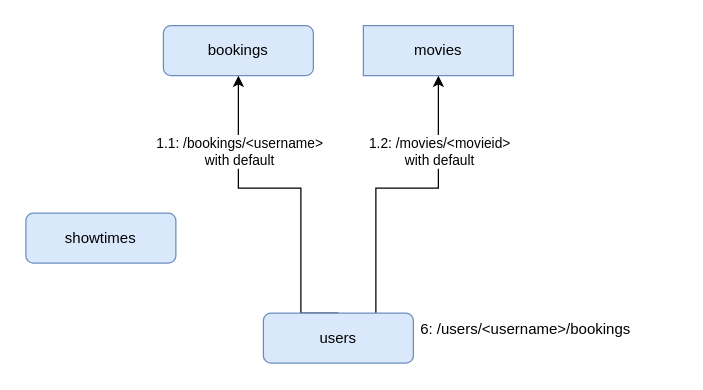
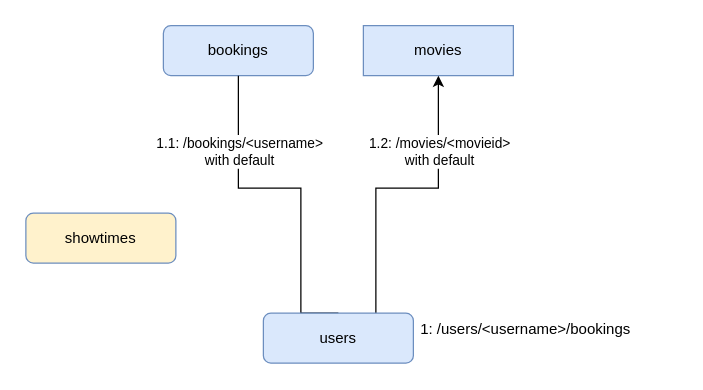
(238, 85) -> (238, 81)
(101, 238) -> (101, 238)
(526, 338) -> (526, 338)
